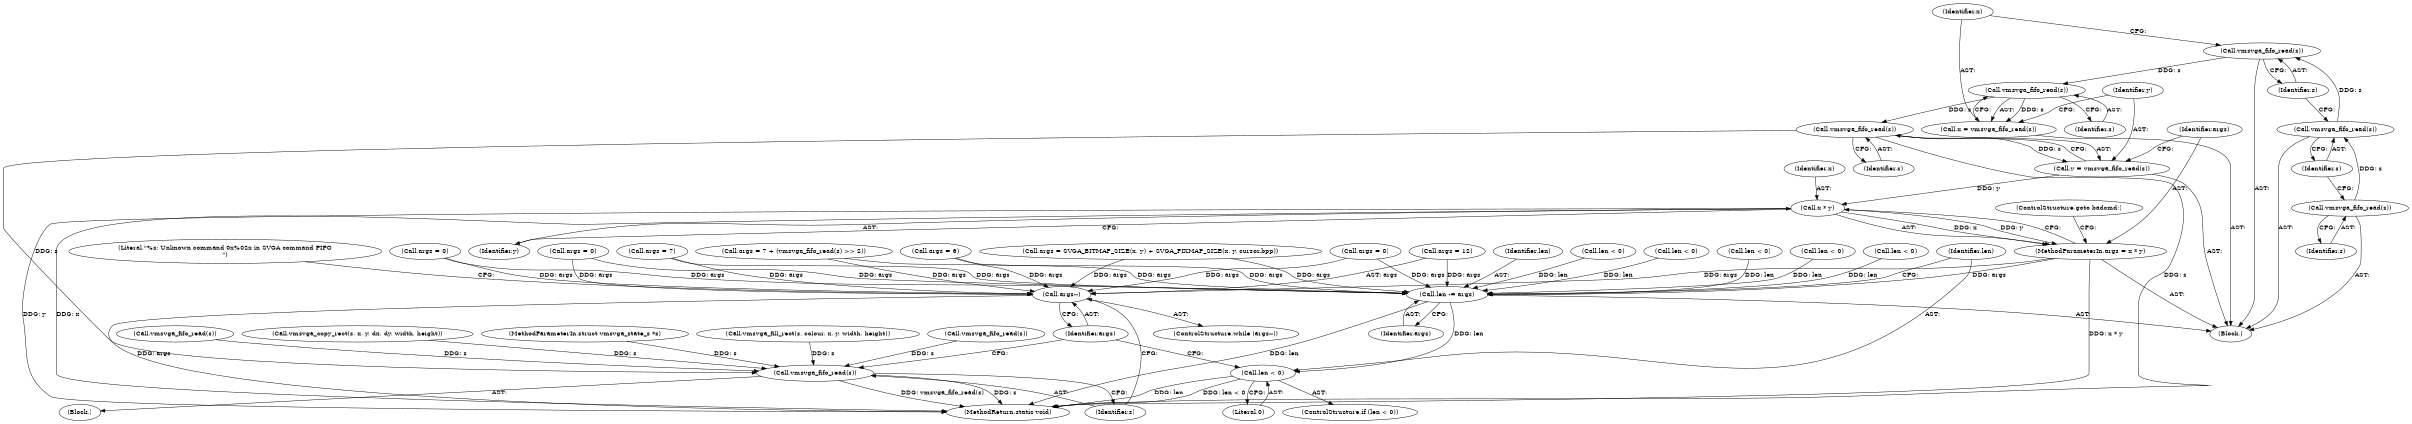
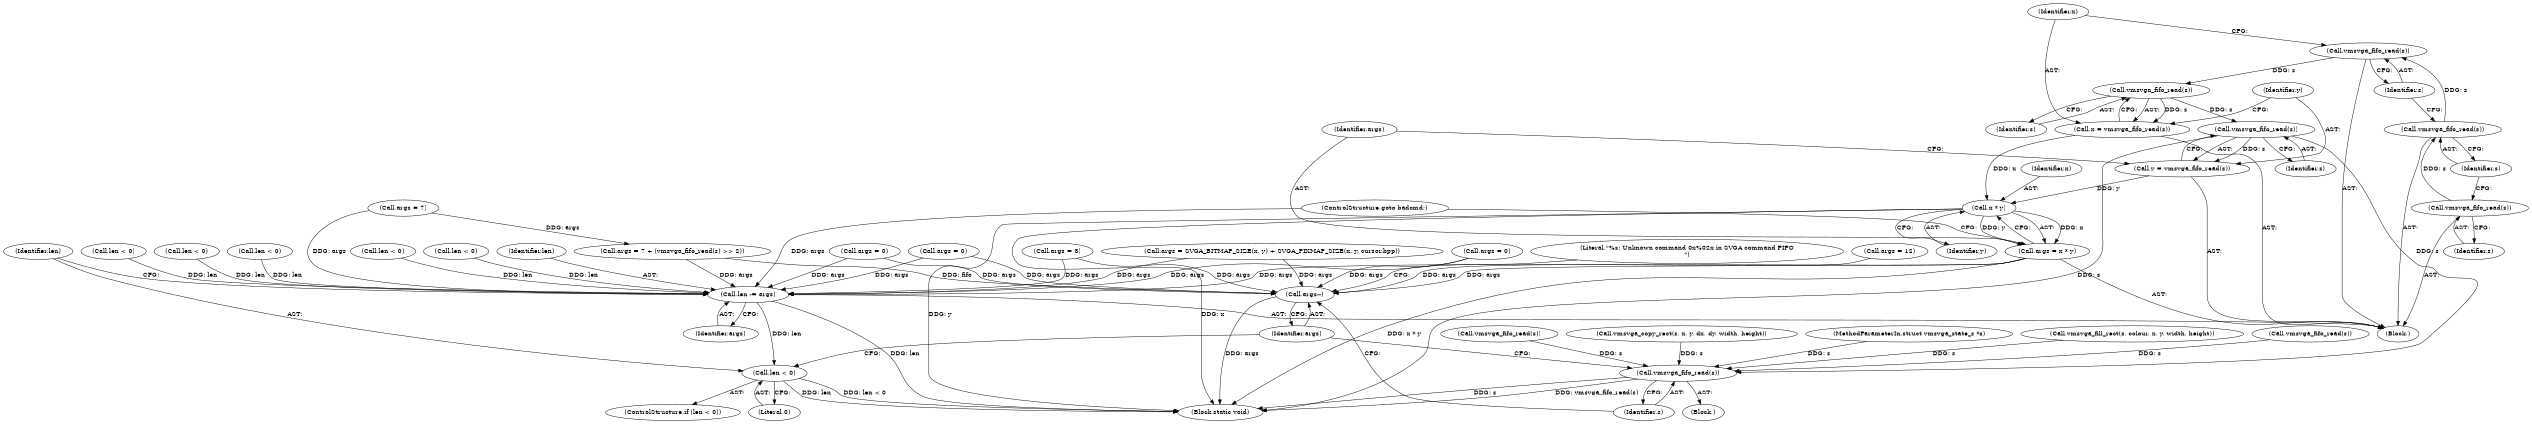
none -> (2015, 149)
(936, 251) -> (1057, 251)
(2090, 251) -> (2047, 251)
(1447, 271) -> (1017, 214)
(949, 275) -> (957, 275)
(1382, 275) -> (1440, 275)
(867, 287) -> (528, 228)
(1226, 334) -> none
(1008, 412) -> (1220, 412)
